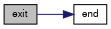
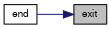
(50, 14) -> (50, 14)
